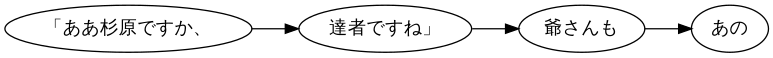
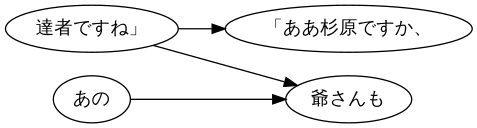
(268, 29) -> (195, 29)
(662, 29) -> (201, 99)
